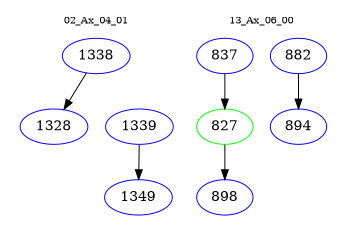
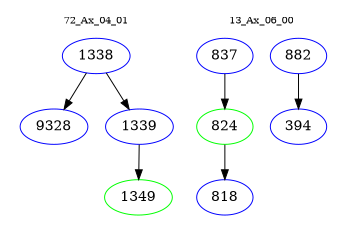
(96, 21) -> (96, 21)
none -> (115, 87)
(54, 127) -> (54, 127)
(225, 127) -> (225, 127)
(299, 127) -> (299, 127)
(138, 197) -> (138, 197)
(225, 197) -> (225, 197)
